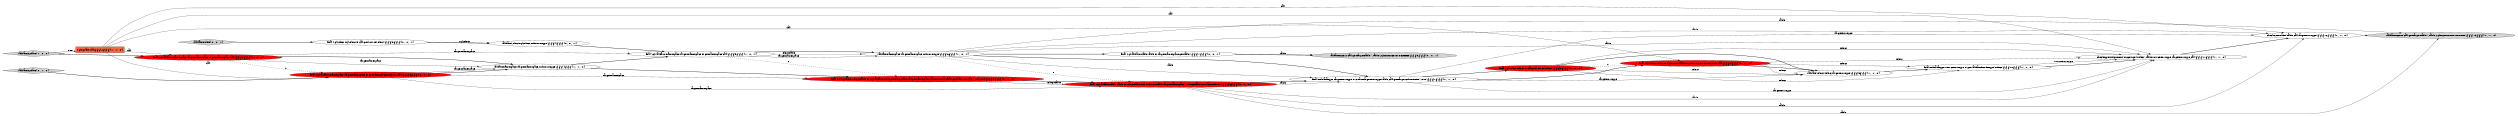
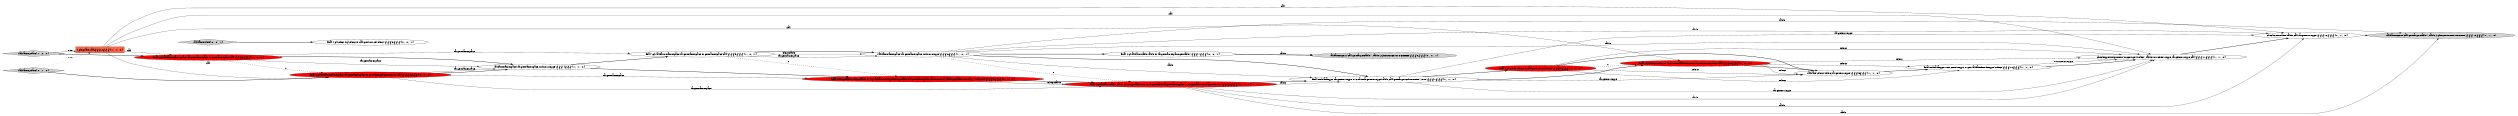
(539, 43) -> none
none -> (65, 61)
